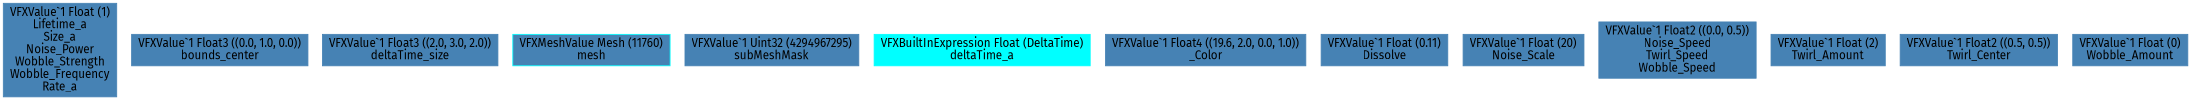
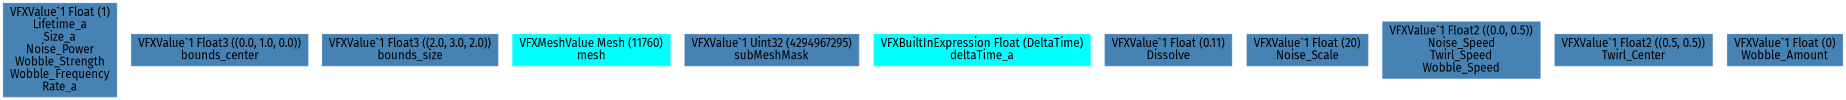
(410, 50) -> (410, 50)
(591, 50) -> (591, 50)
(1206, 50) -> none
(1828, 50) -> none
